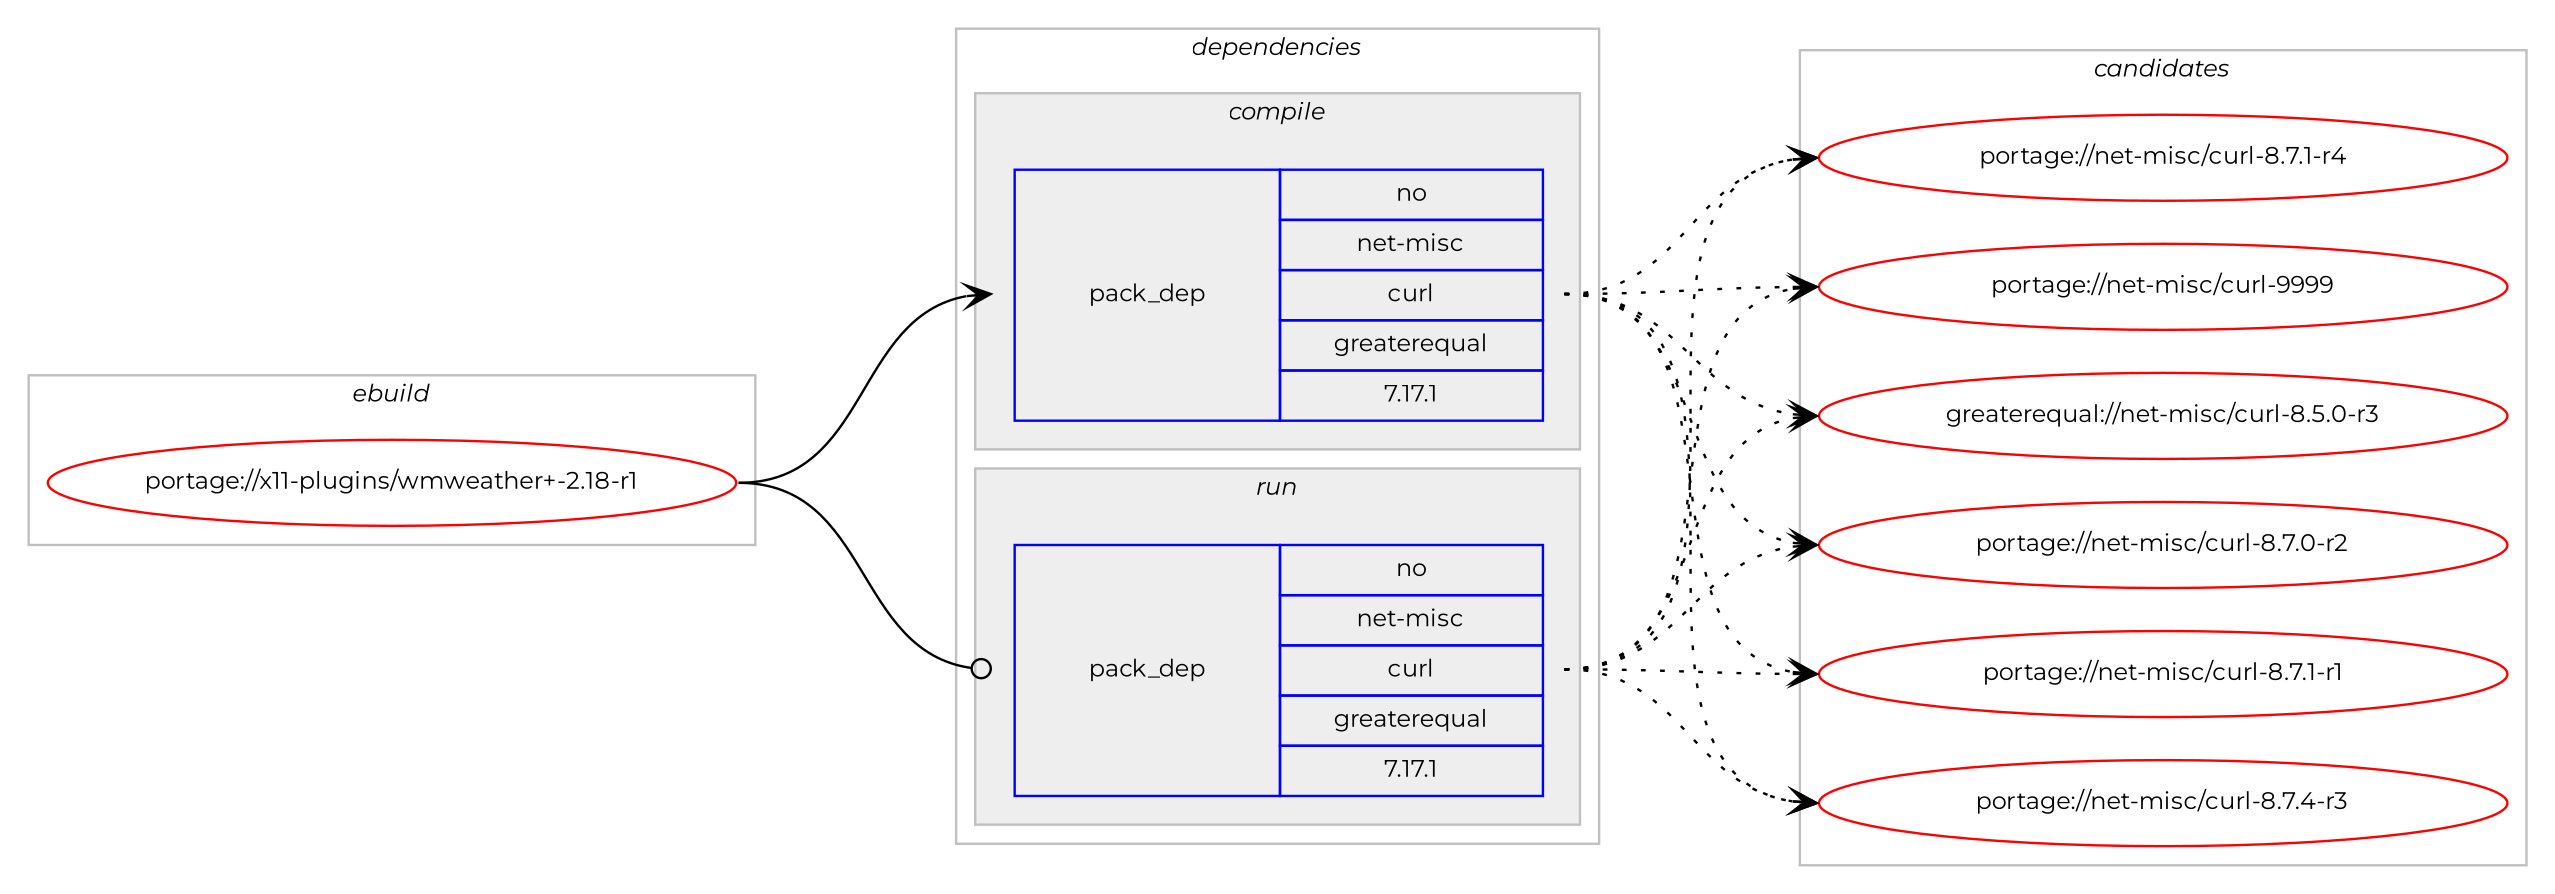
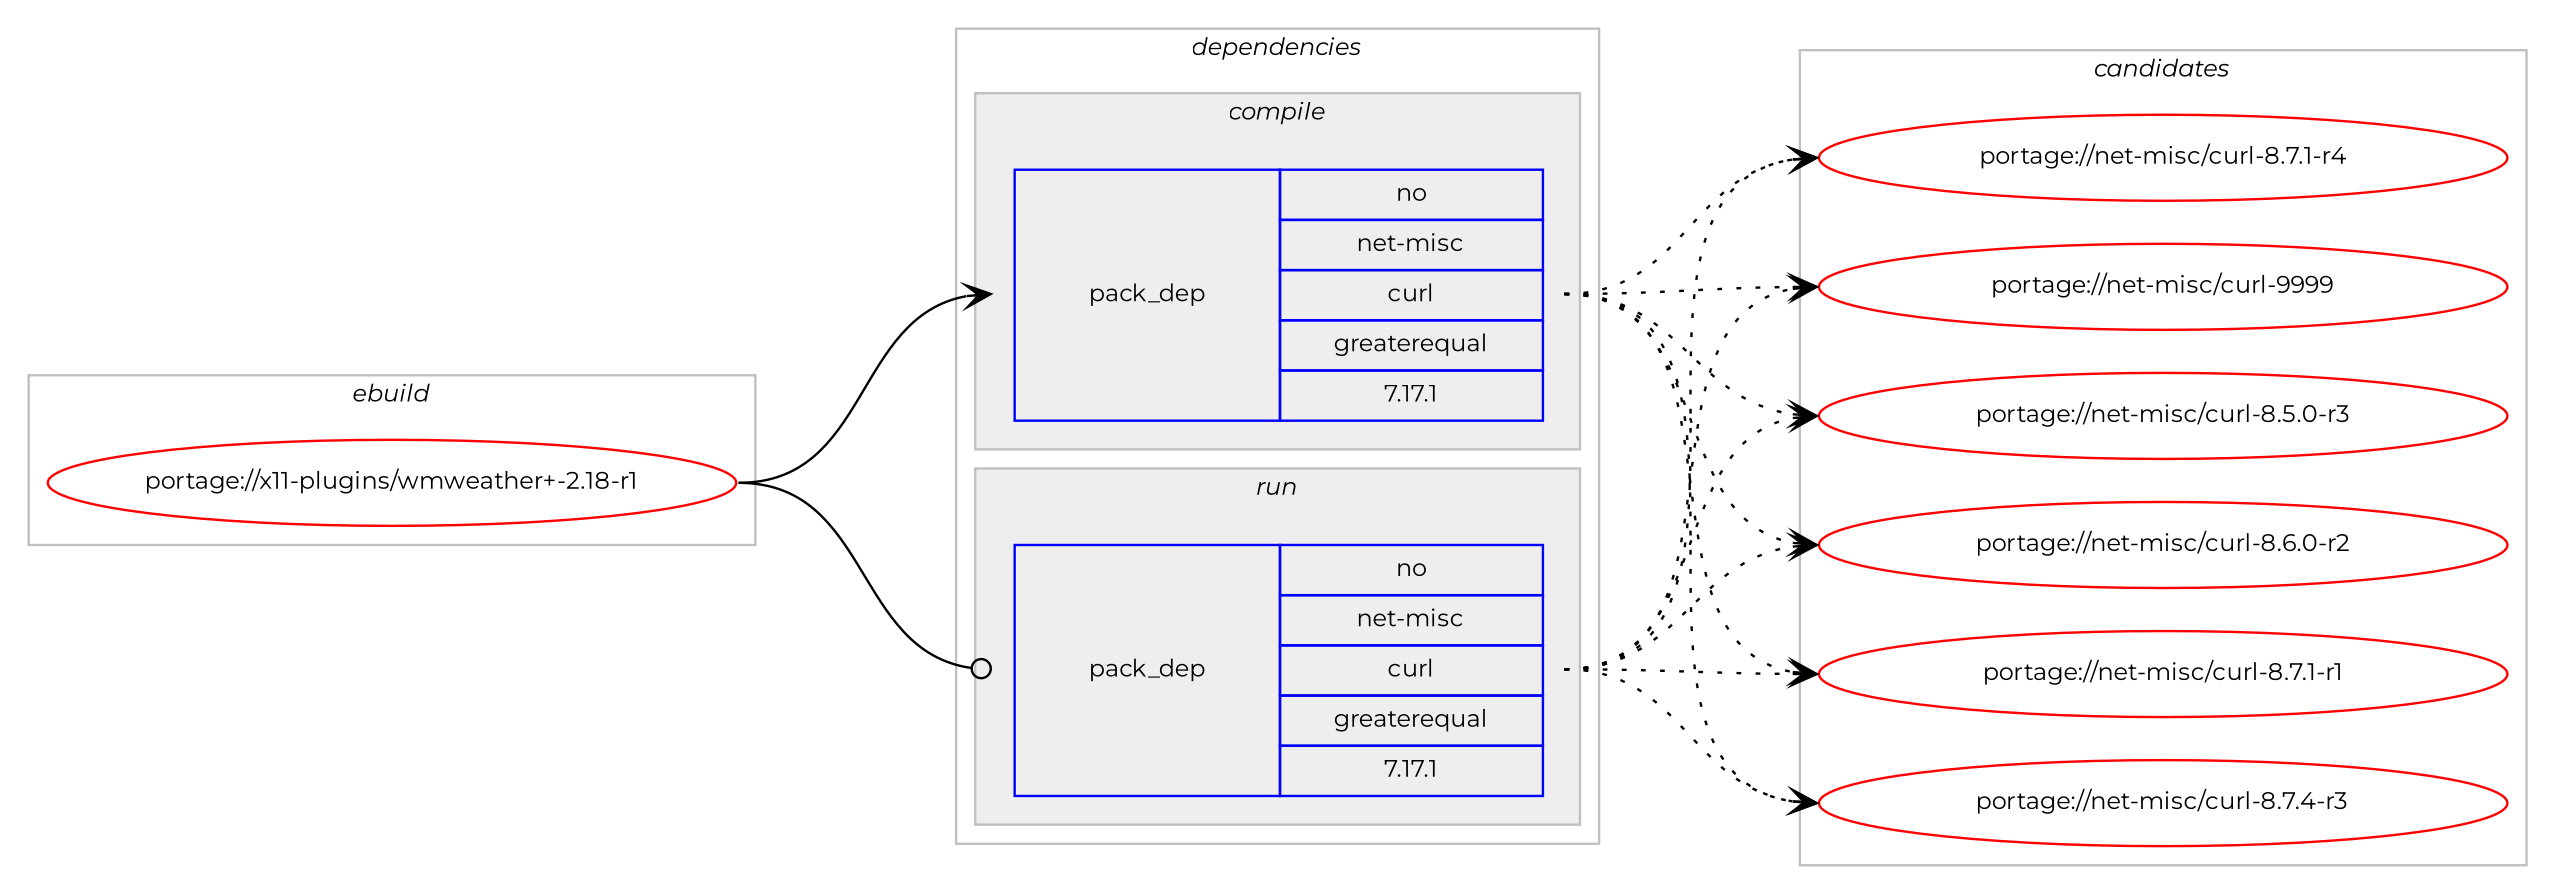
(2163, 416) -> (2163, 416)
(2163, 545) -> (2163, 545)
